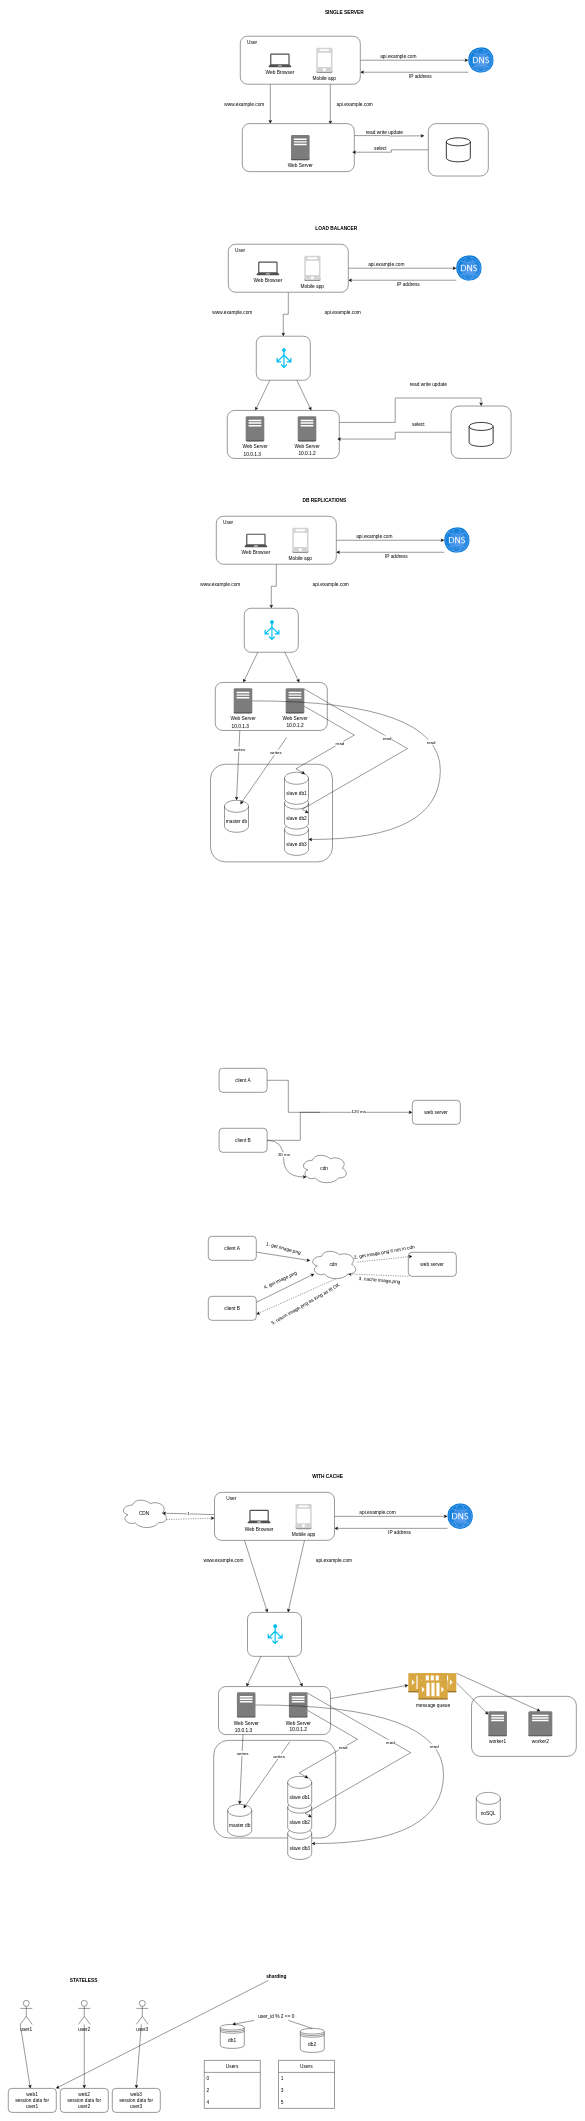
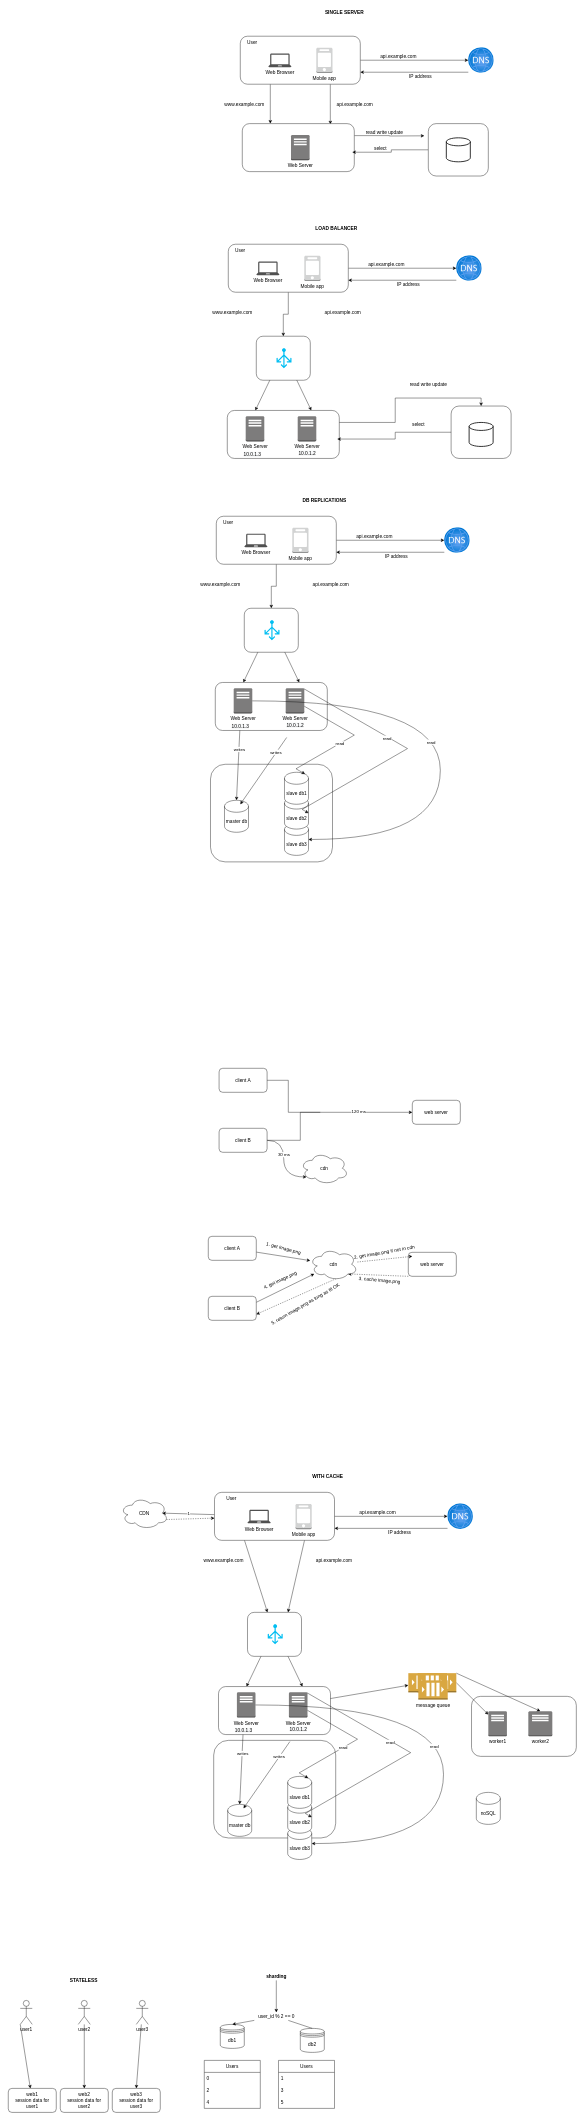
(59, 2087) -> (276, 2008)
